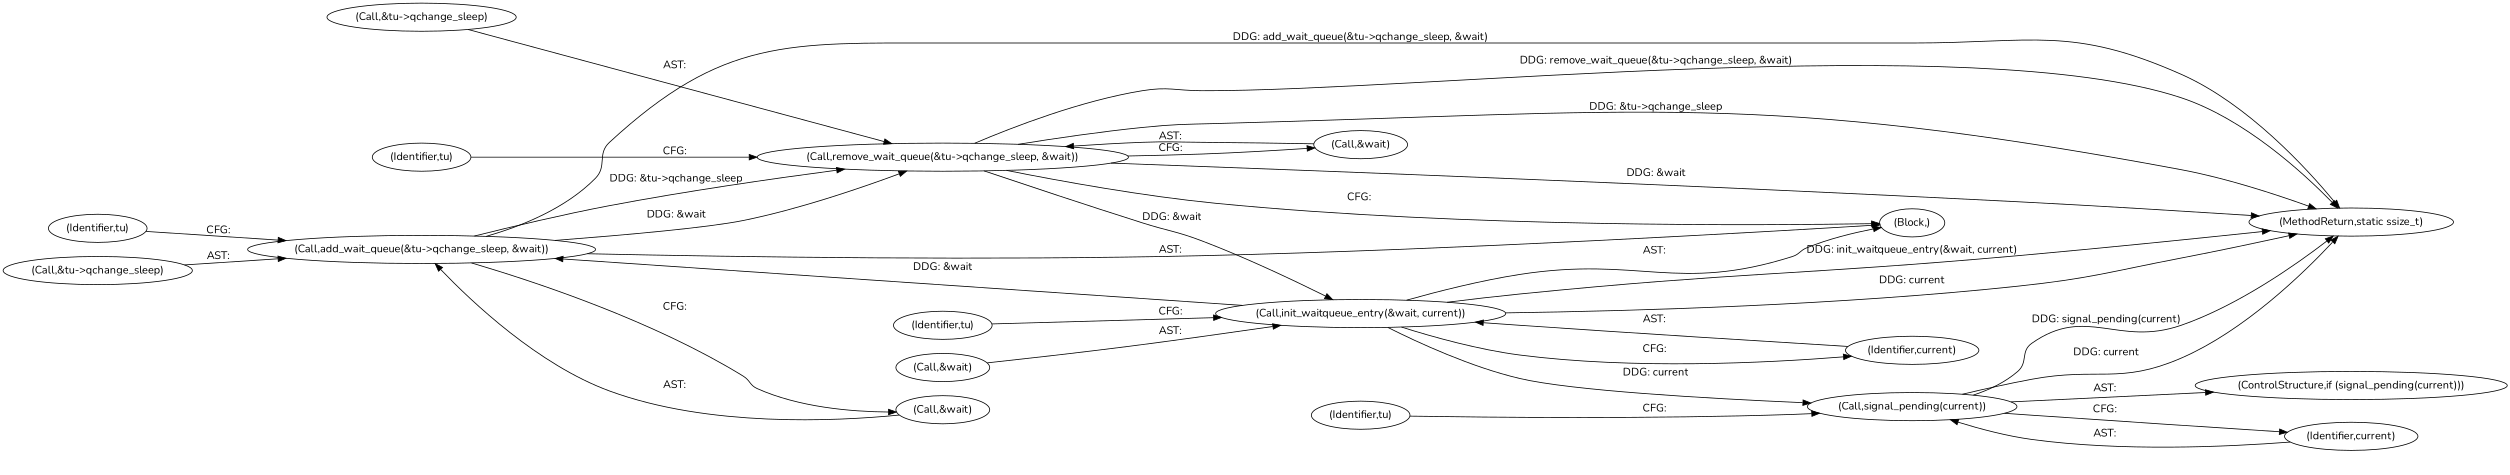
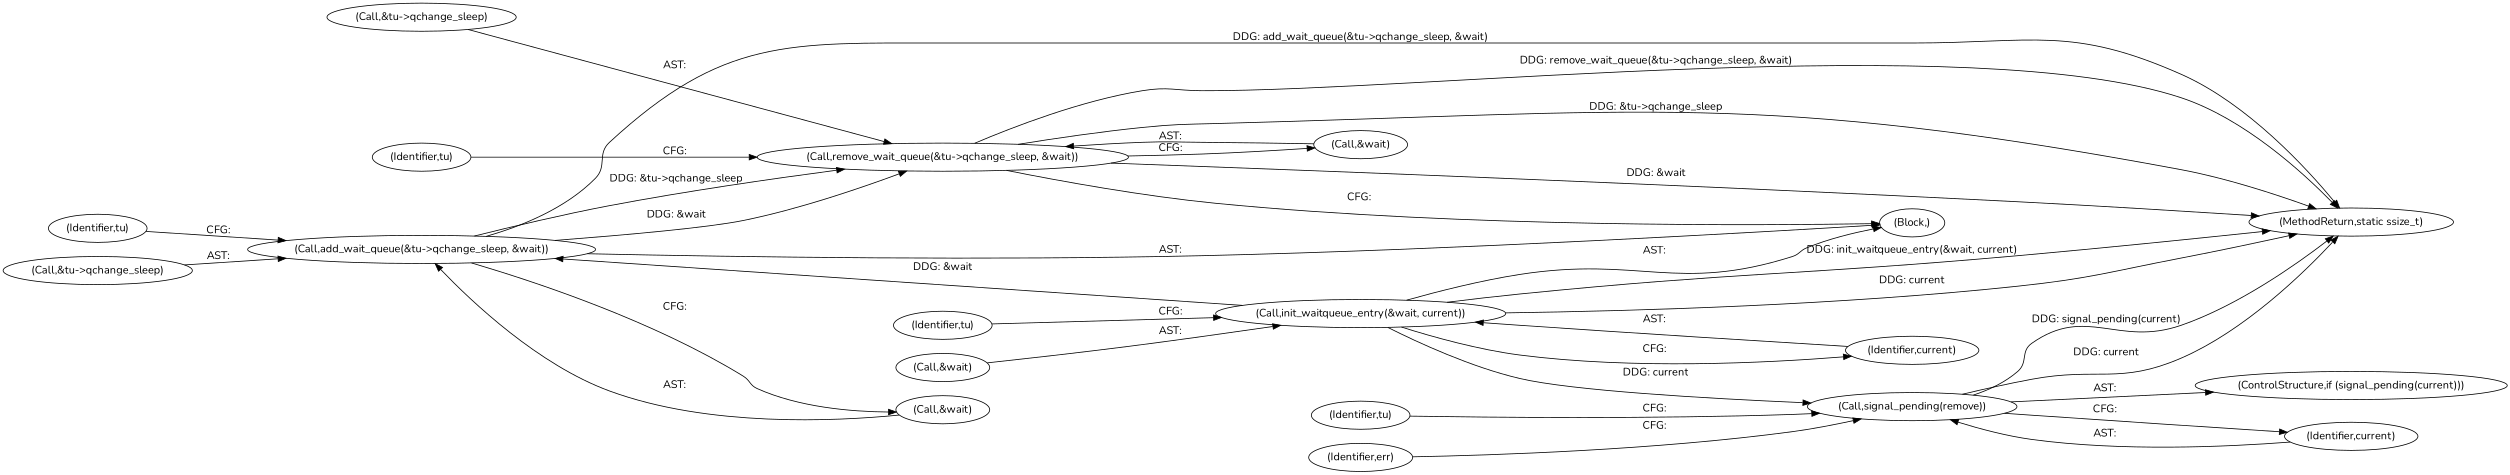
(1157, 227) -> none
(1912, 407) -> (1912, 407)
none -> (1361, 457)
